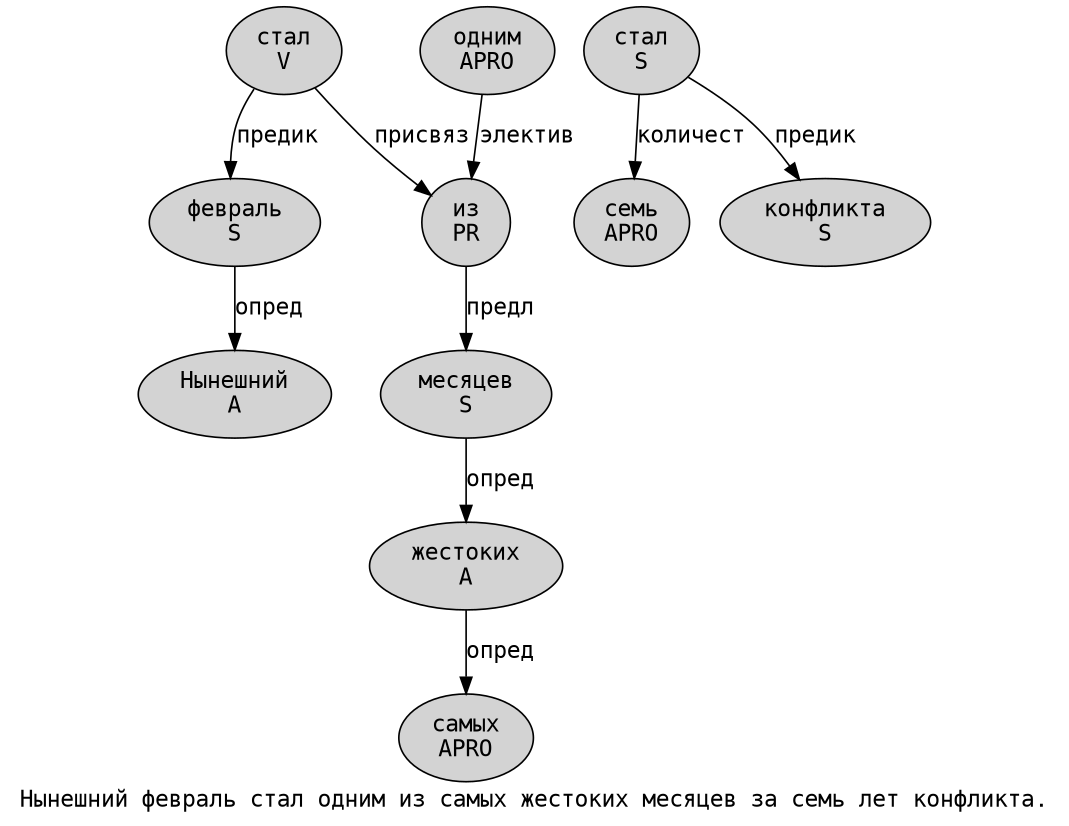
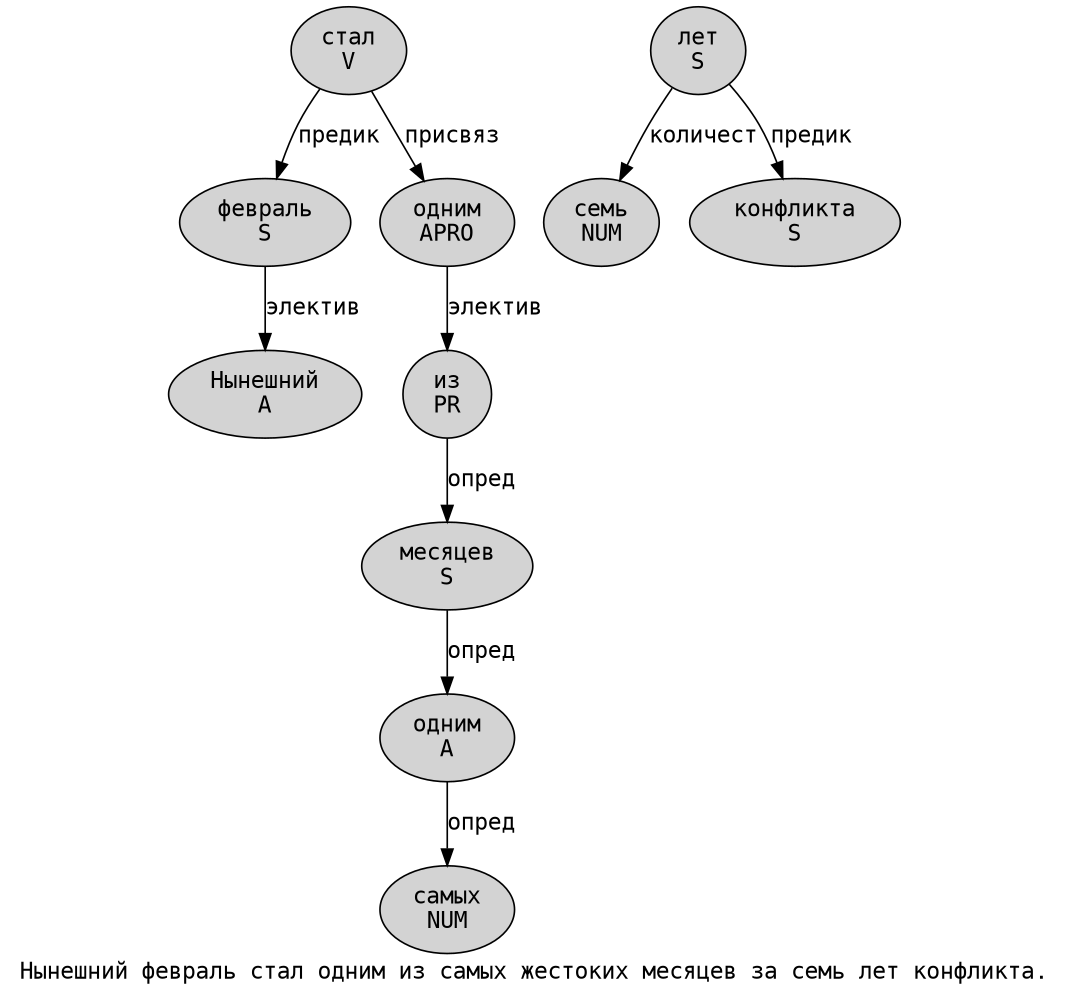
(642, 51) -> (698, 51)
(364, 139) -> (394, 129)
(632, 222) -> (601, 222)
(269, 308) -> (313, 308)
(501, 308) -> (482, 480)
(466, 566) -> (447, 738)
(466, 738) -> (447, 910)
